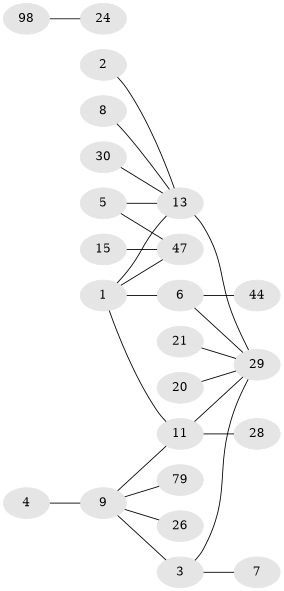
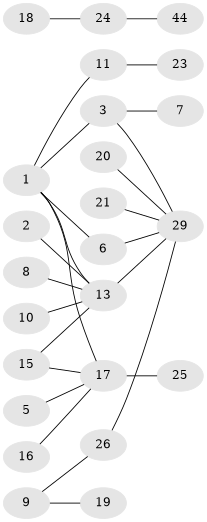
(26, 19) -> (26, 19)
(103, 157) -> (26, 319)
(142, 203) -> (65, 330)
(180, 249) -> (103, 376)
(219, 296) -> (142, 19)
none -> (180, 376)
(219, 399) -> (148, 337)
(257, 434) -> (180, 65)
none -> (26, 457)
(142, 468) -> none
(180, 480) -> (103, 503)
(26, 503) -> none
(142, 538) -> (65, 146)
